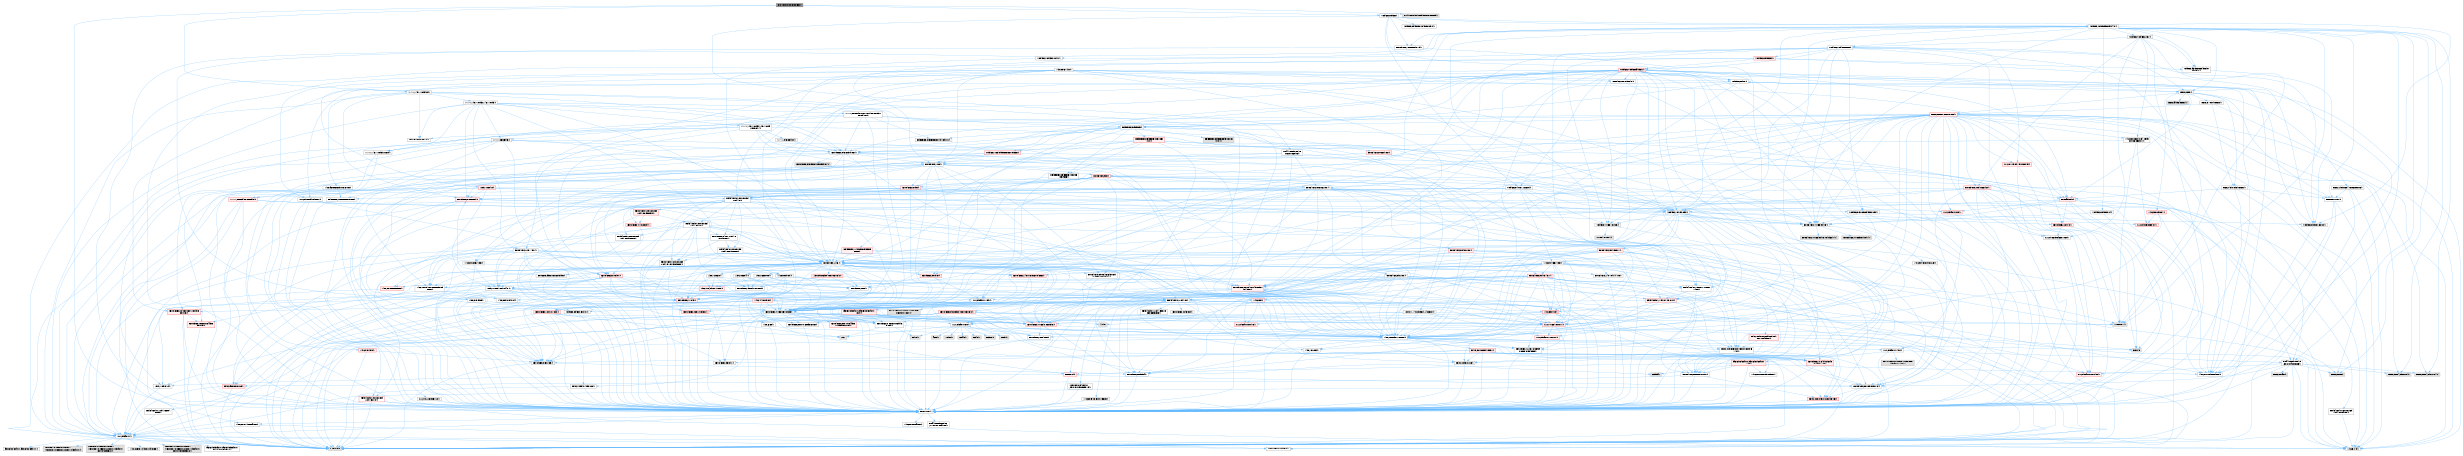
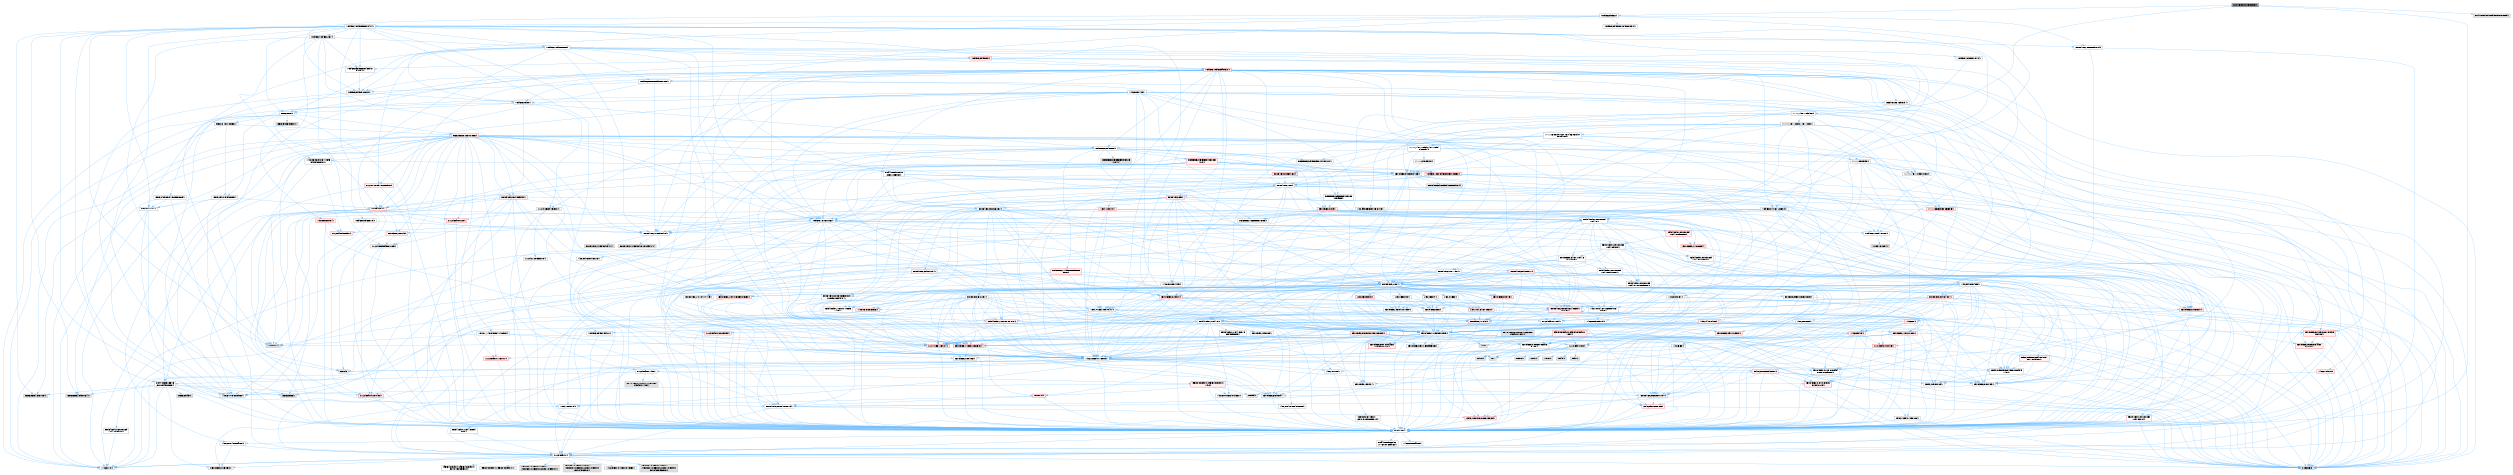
(419, 140) -> none
(1162, 205) -> (1464, 90)
(1715, 249) -> (1161, 315)
(827, 276) -> (1365, 297)
(318, 307) -> (1712, 329)
none -> (718, 333)
(936, 337) -> none
